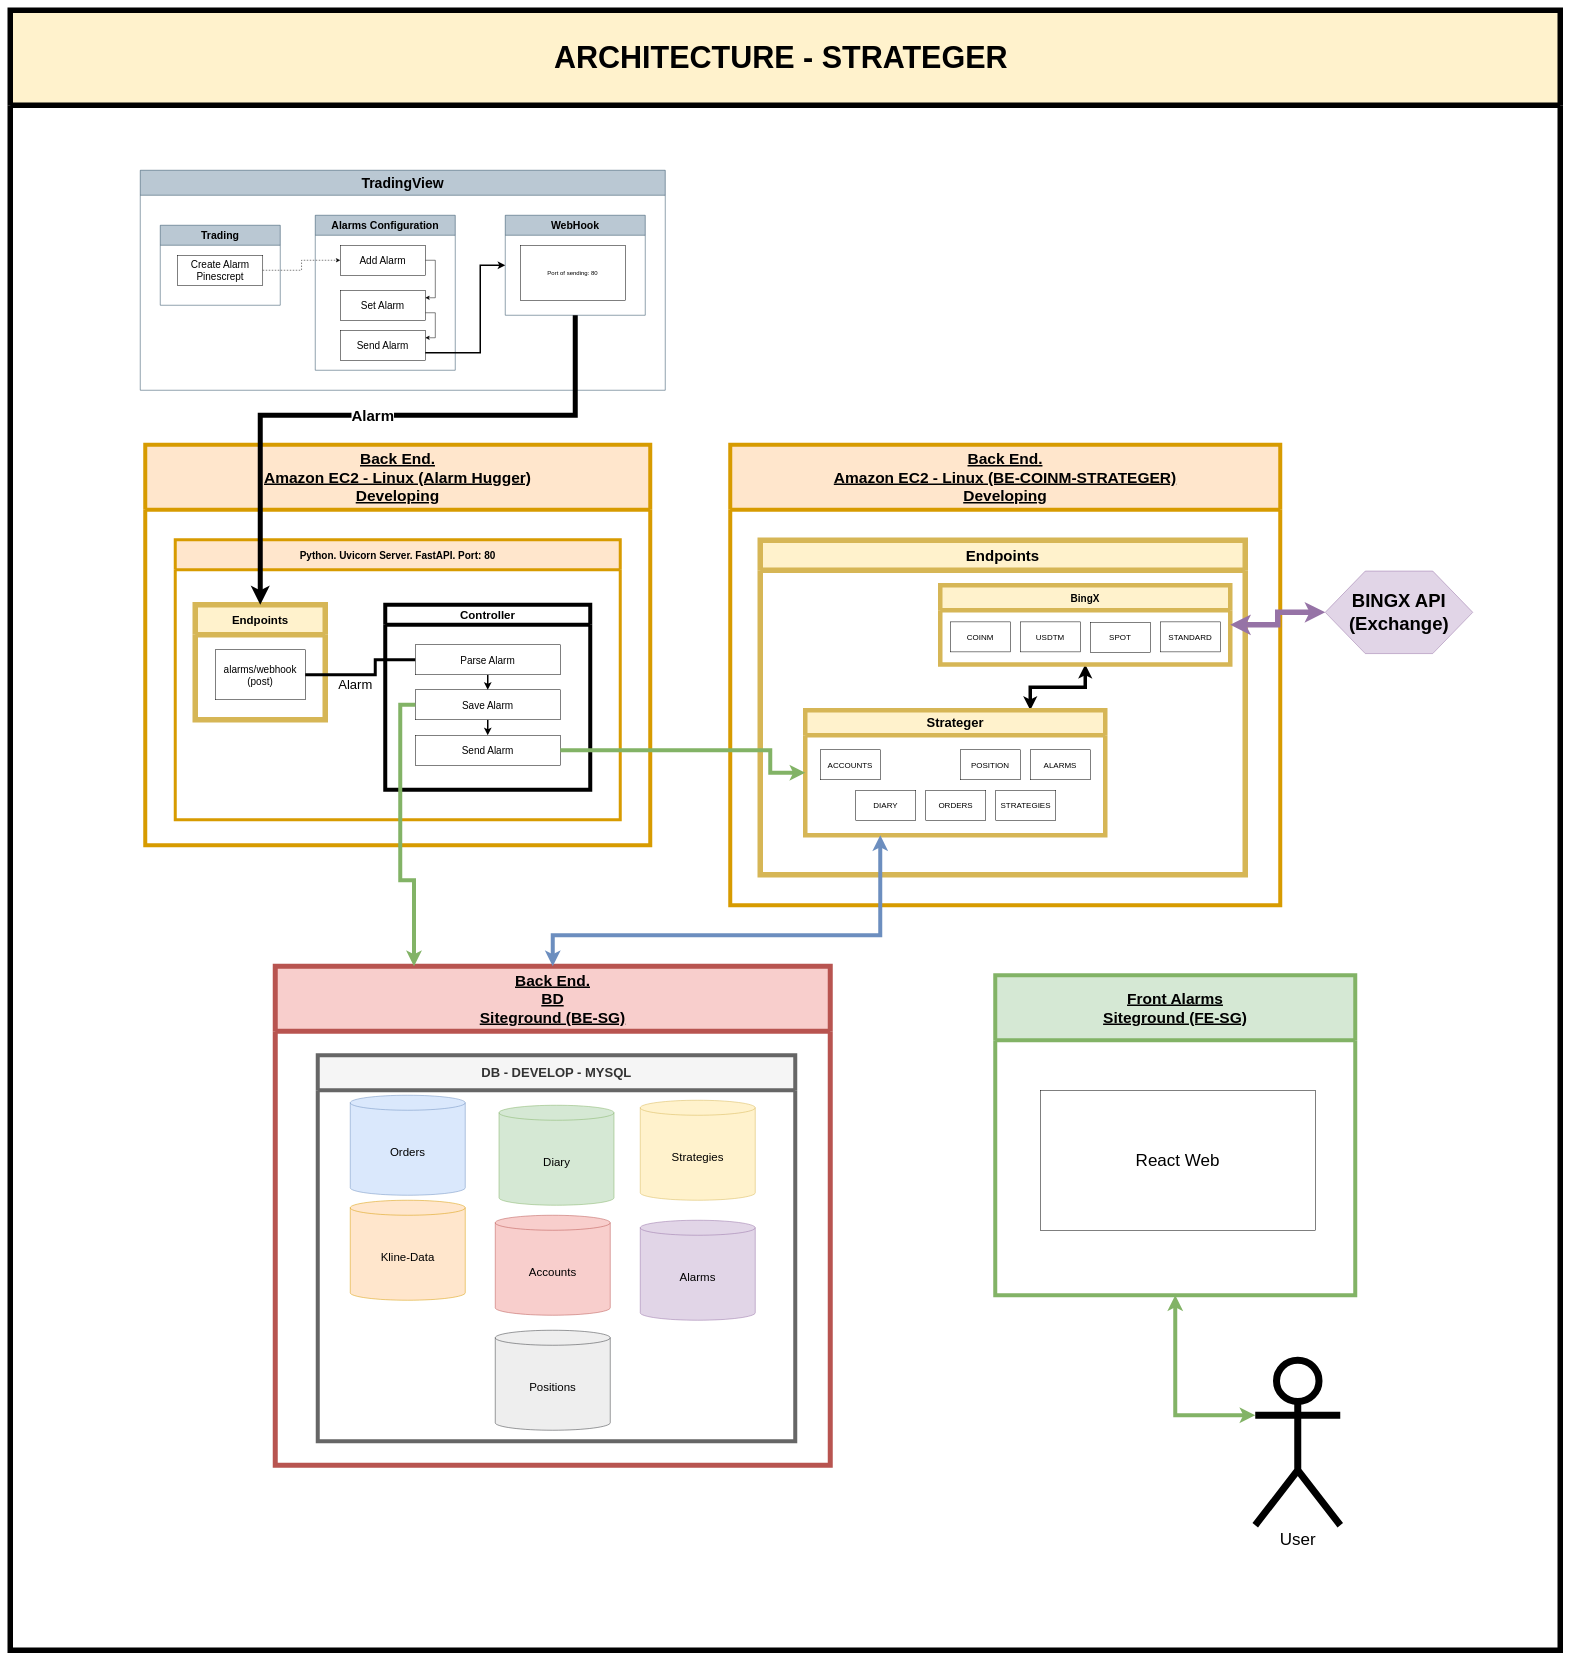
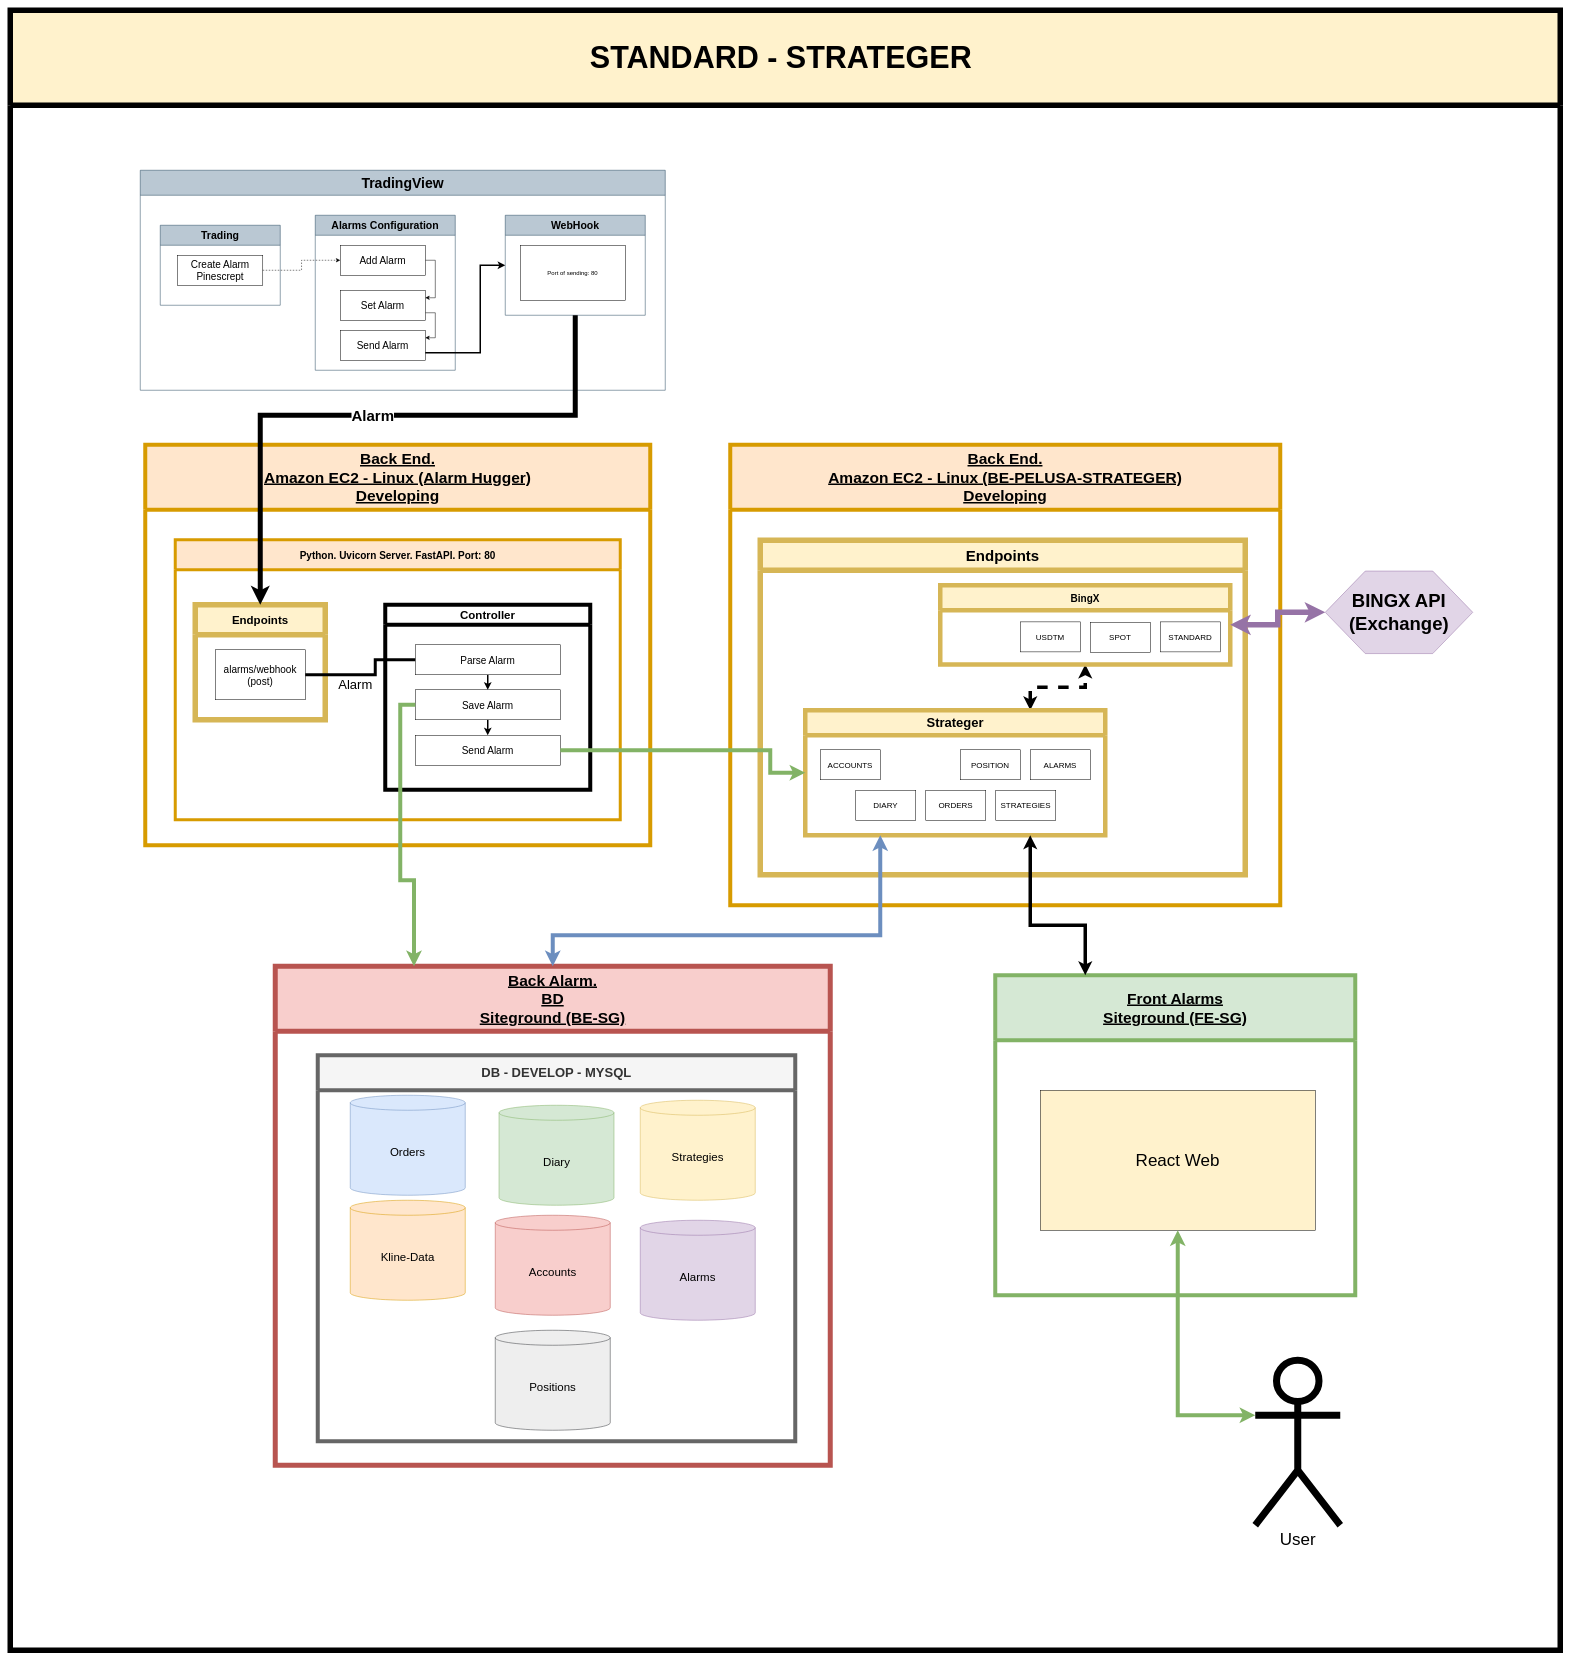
(785, 58) -> (785, 58)
(1005, 477) -> (1005, 477)
(980, 637) -> none
(1031, 687) -> (1031, 687)
none -> (1038, 925)
(553, 999) -> (553, 999)
(1178, 1160) -> (1178, 1160)
(1175, 1361) -> (1178, 1327)
